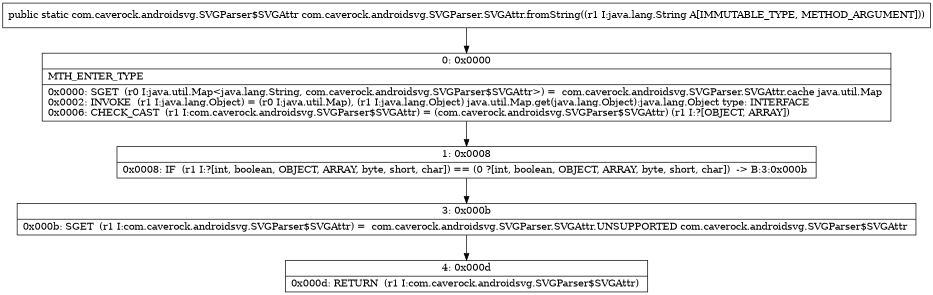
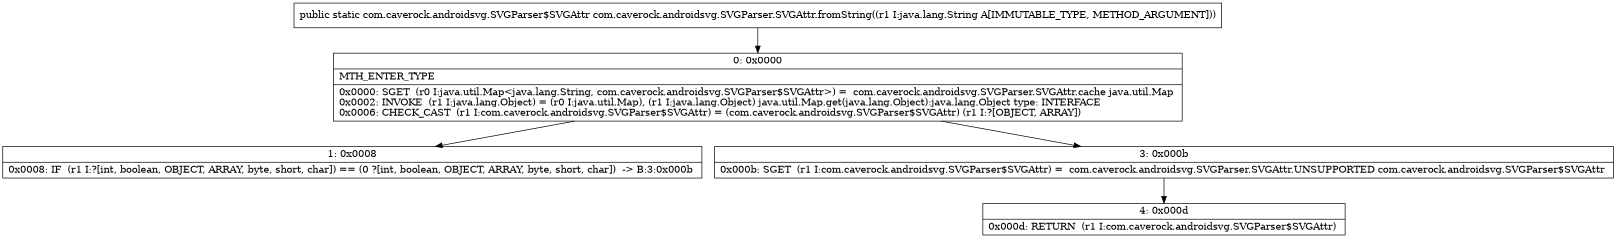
(467, 187) -> (1008, 133)
